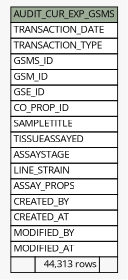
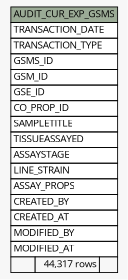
(70, 264) -> (70, 264)
